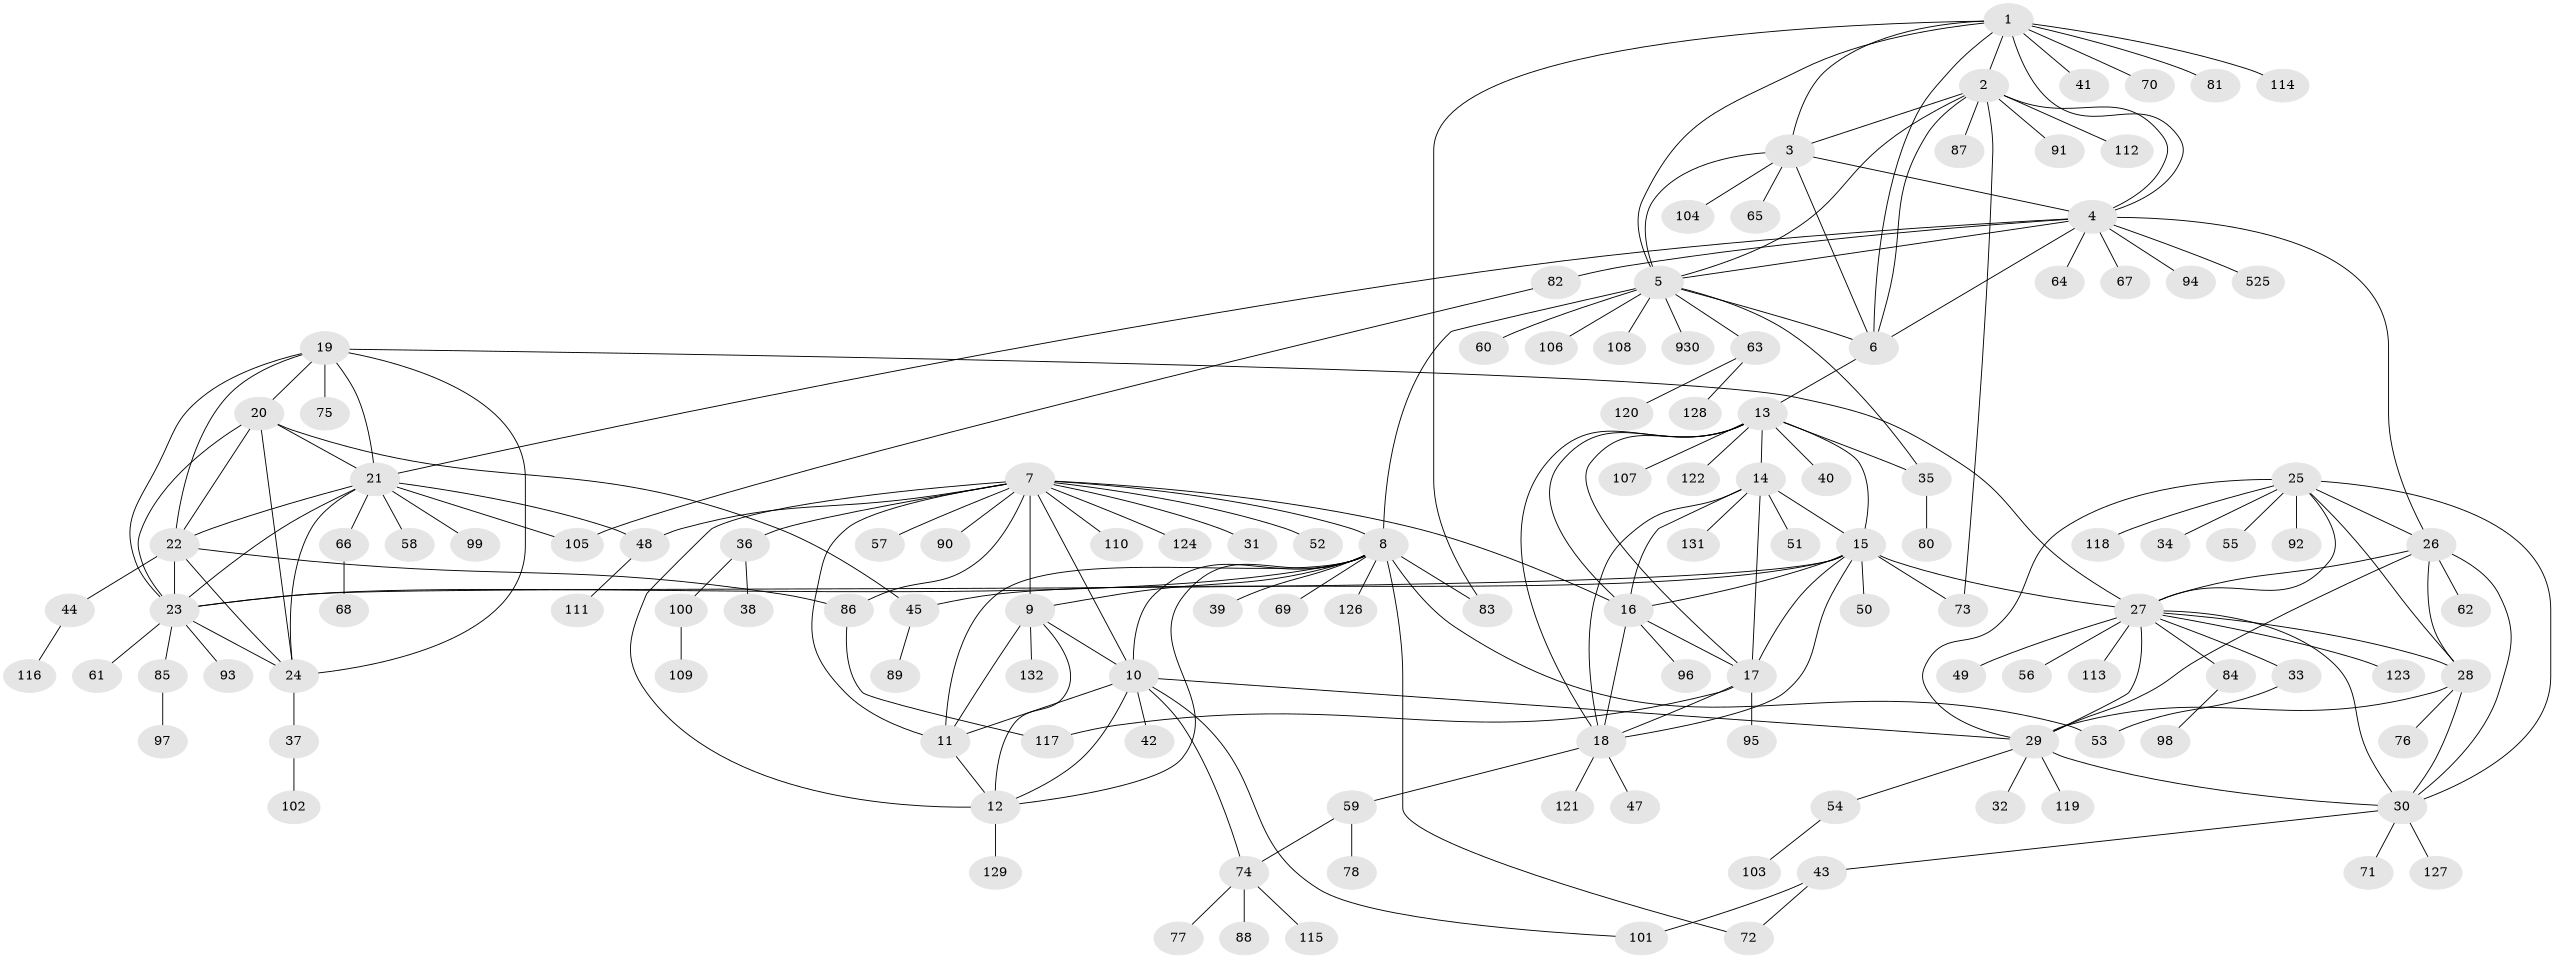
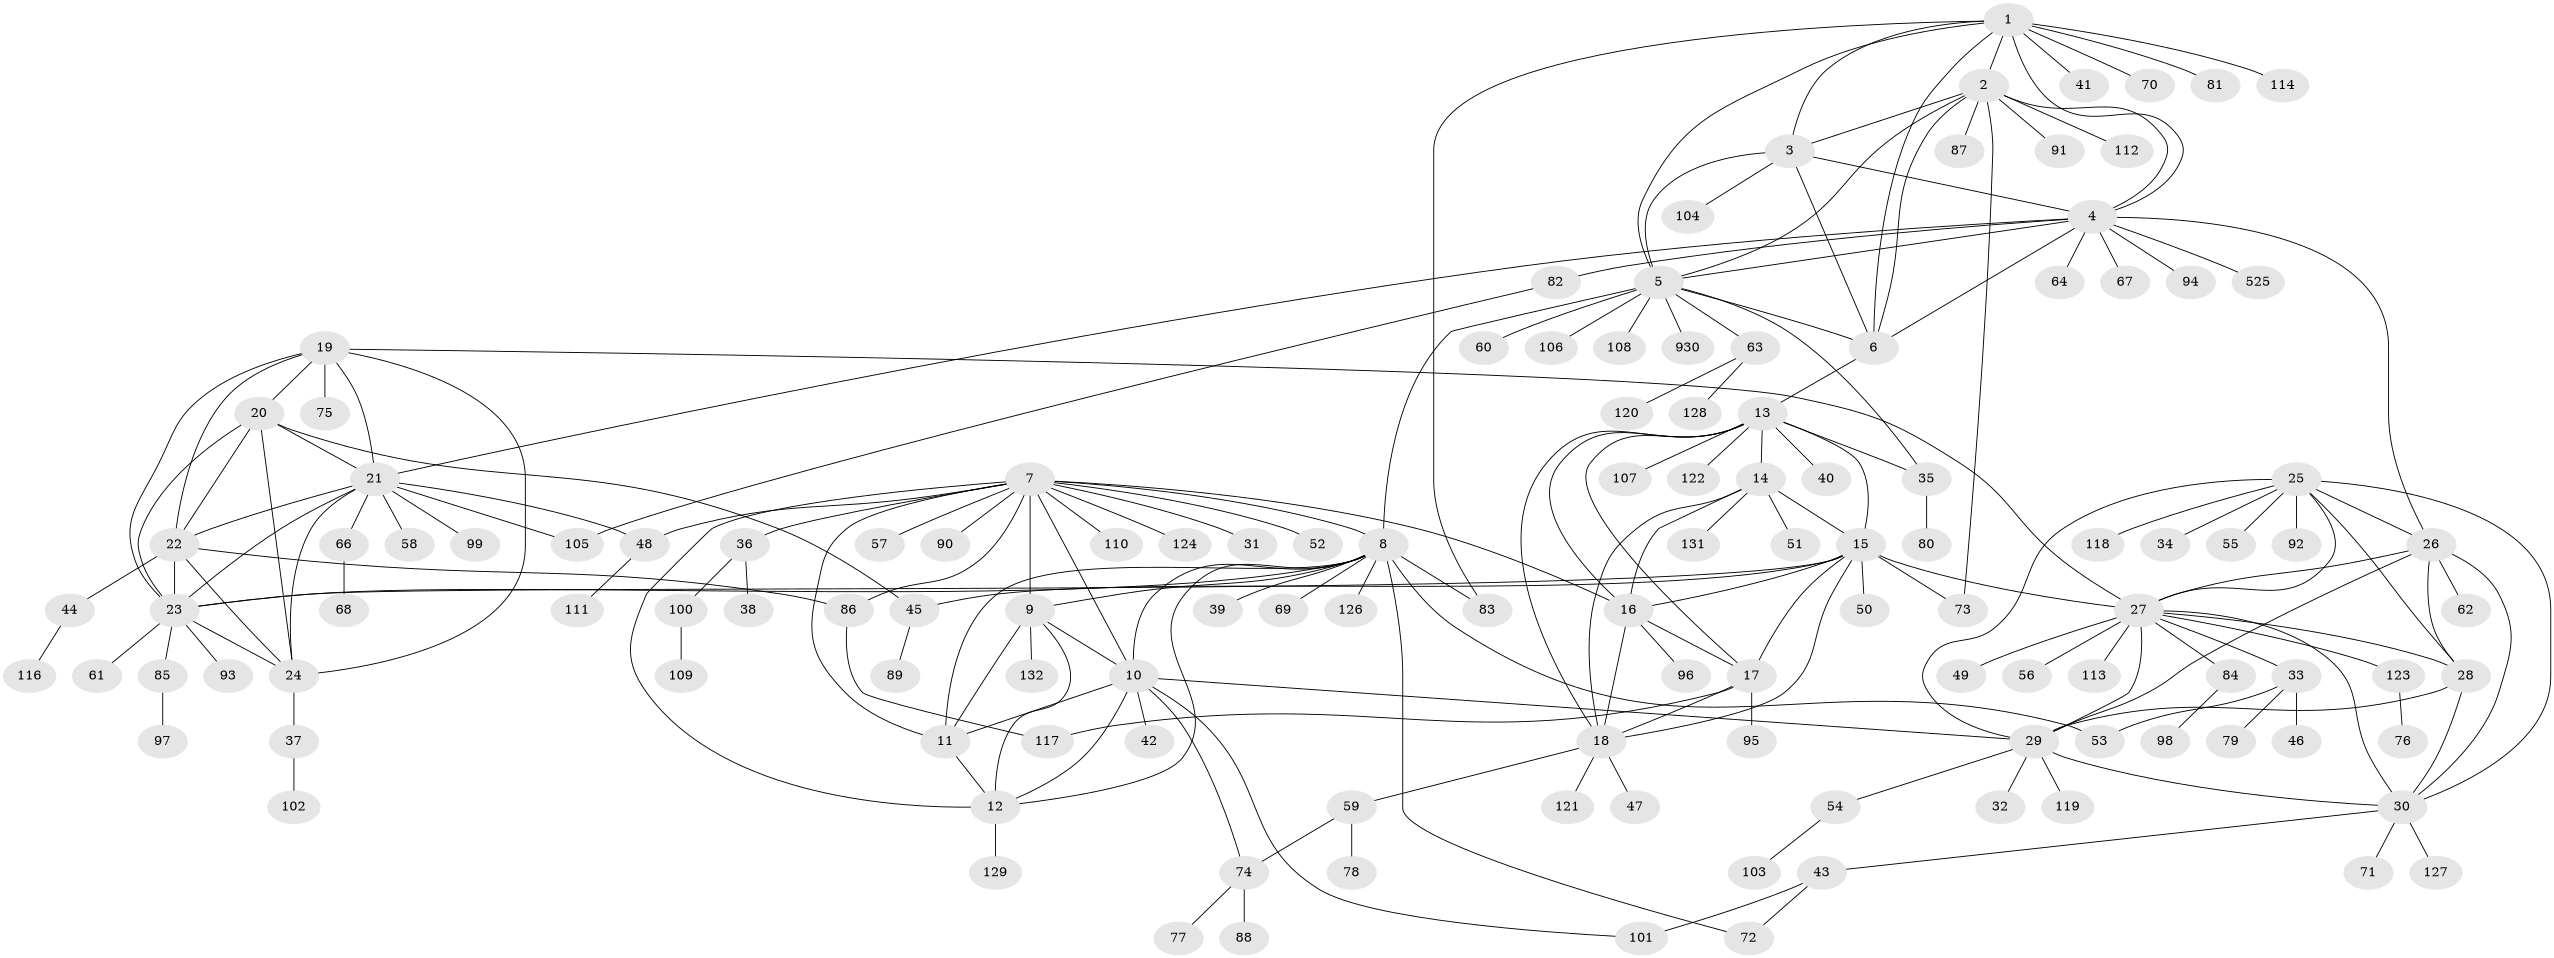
(1755, 217) -> none
(1756, 590) -> none
(2435, 709) -> (2401, 709)
none -> (2231, 742)
none -> (2297, 742)
(1312, 938) -> none
